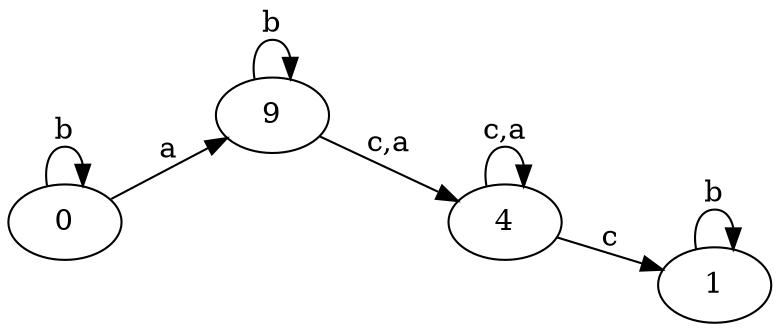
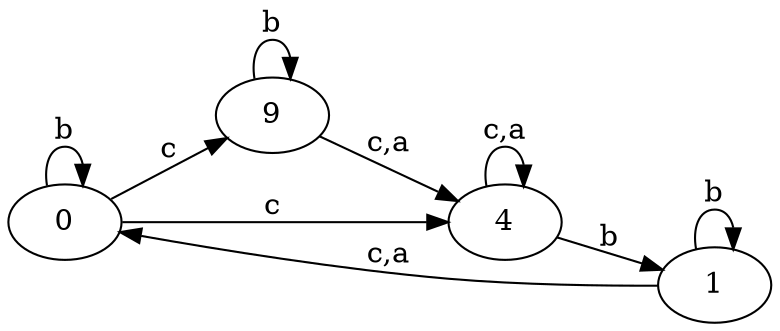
(169, 150) -> (169, 150)
none -> (275, 222)
(610, 238) -> (610, 238)
none -> (398, 274)
